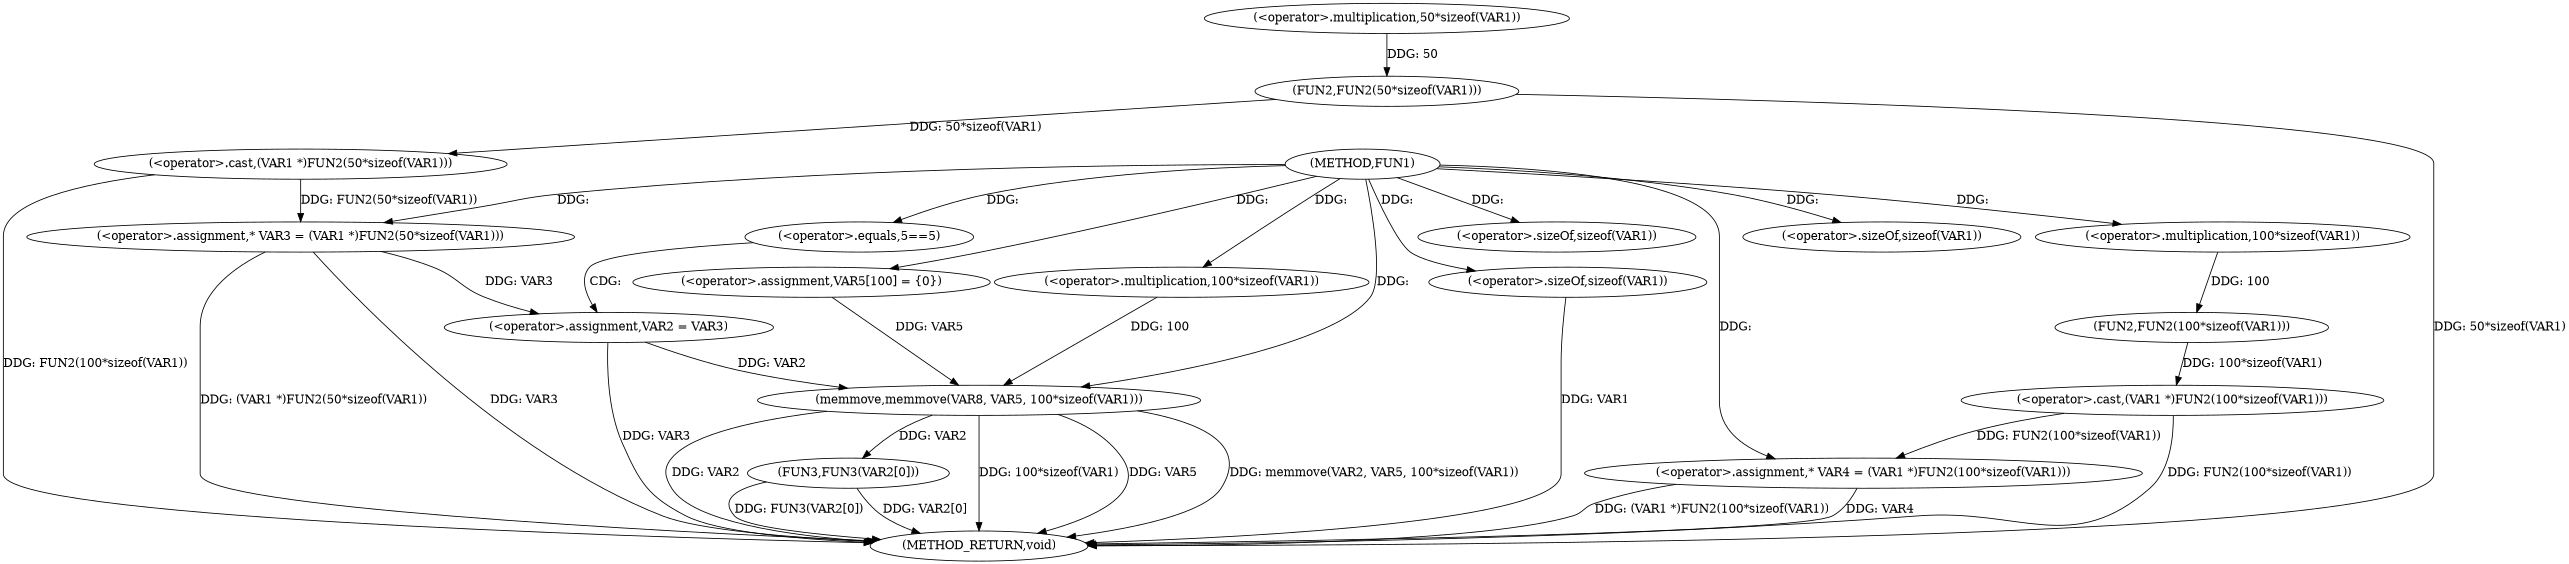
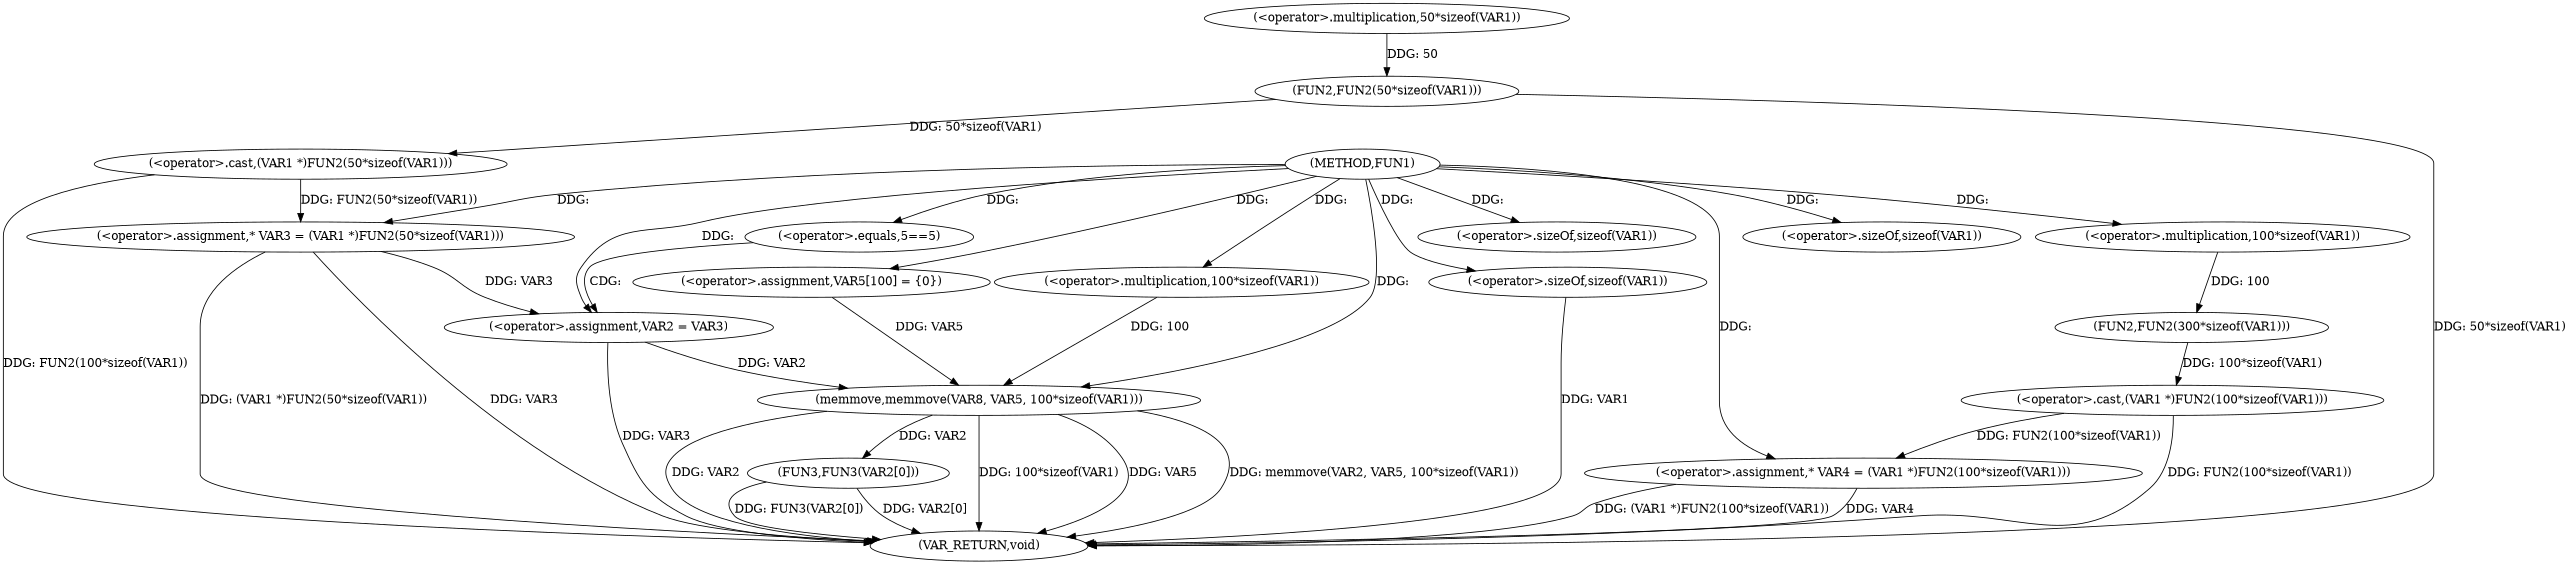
none -> (907, 194)
(2192, 327) -> (2192, 327)
(979, 546) -> (979, 546)
